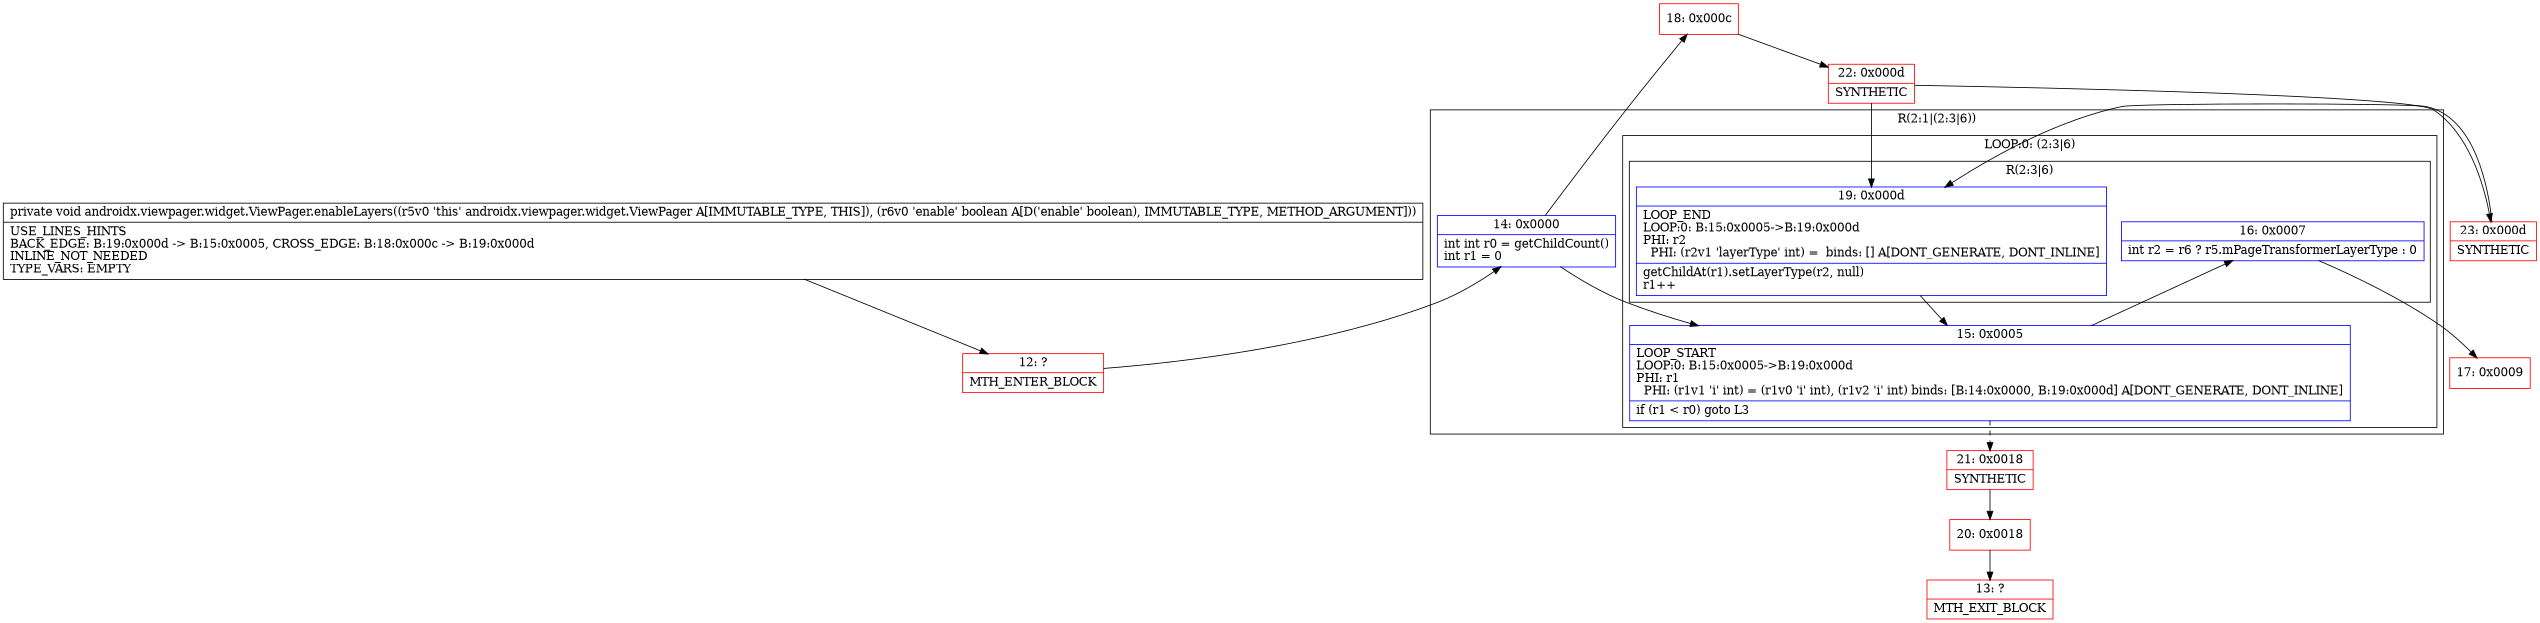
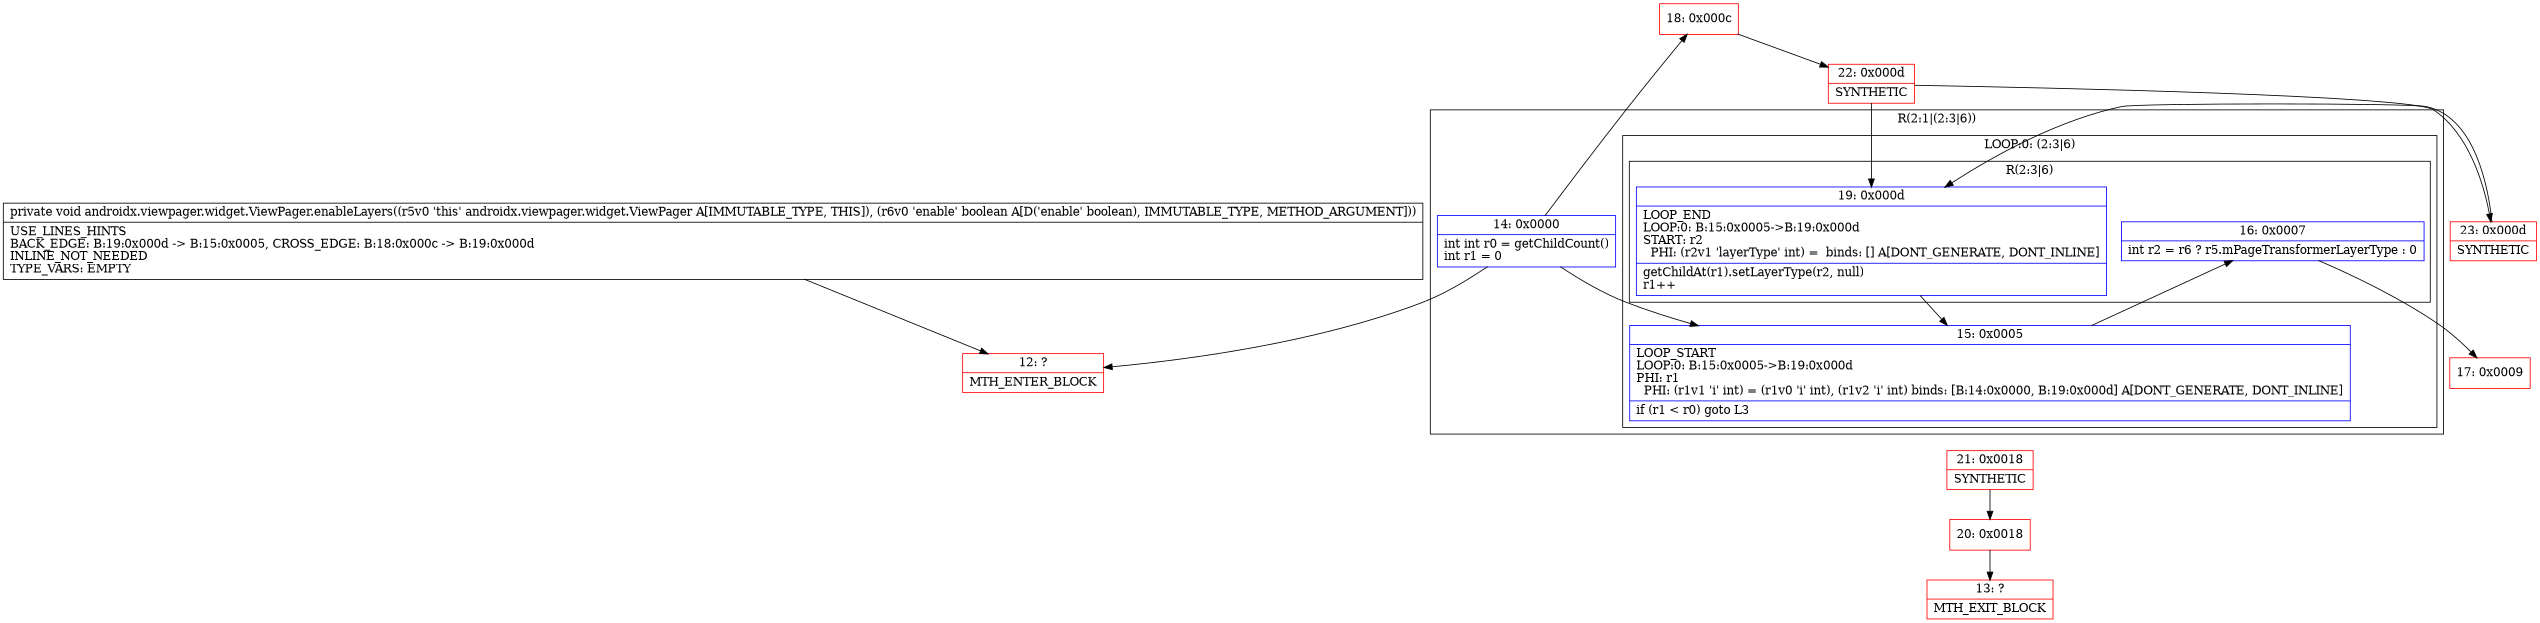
(1667, 240) -> (1675, 240)
(1305, 340) -> (1306, 337)
(1990, 431) -> none
